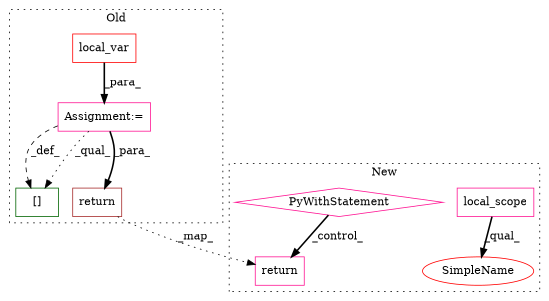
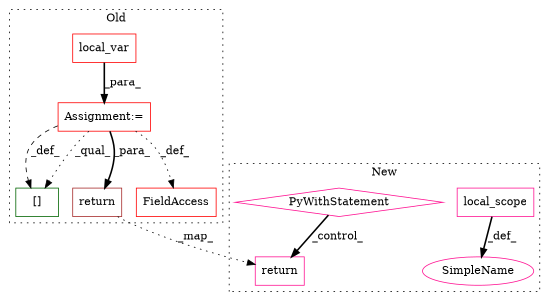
(104, 117) -> (104, 117)
none -> (176, 202)
(502, 237) -> (502, 237)
(478, 271) -> (478, 271)
